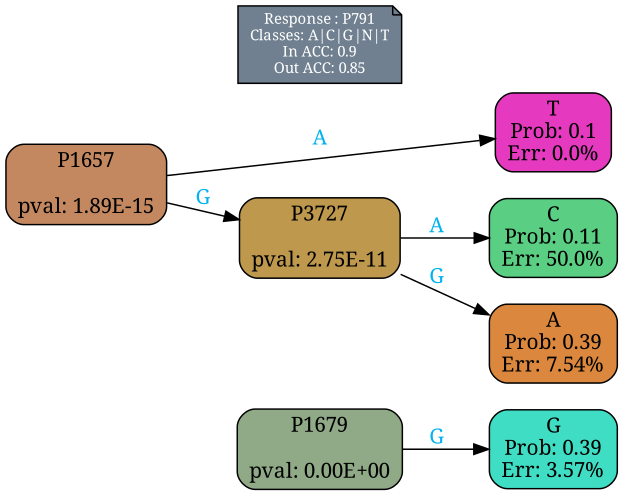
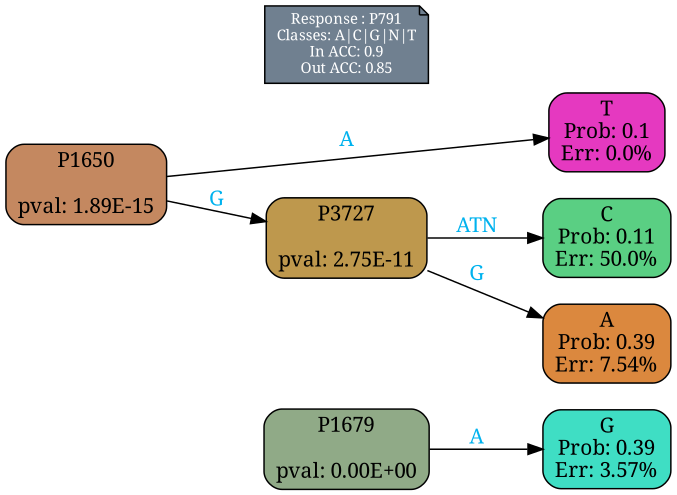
(86, 184) -> (86, 184)
(437, 227) -> (477, 227)
(437, 438) -> (477, 438)
